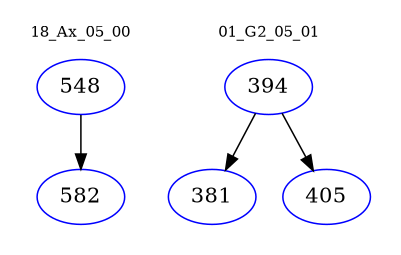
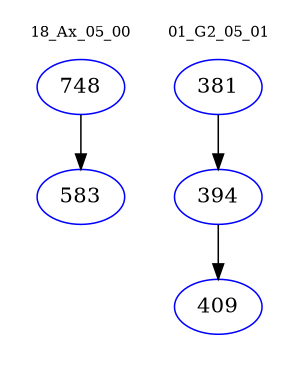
(81, 87) -> (81, 87)
(244, 135) -> (218, 134)
(81, 197) -> (81, 197)
(327, 197) -> (218, 307)
